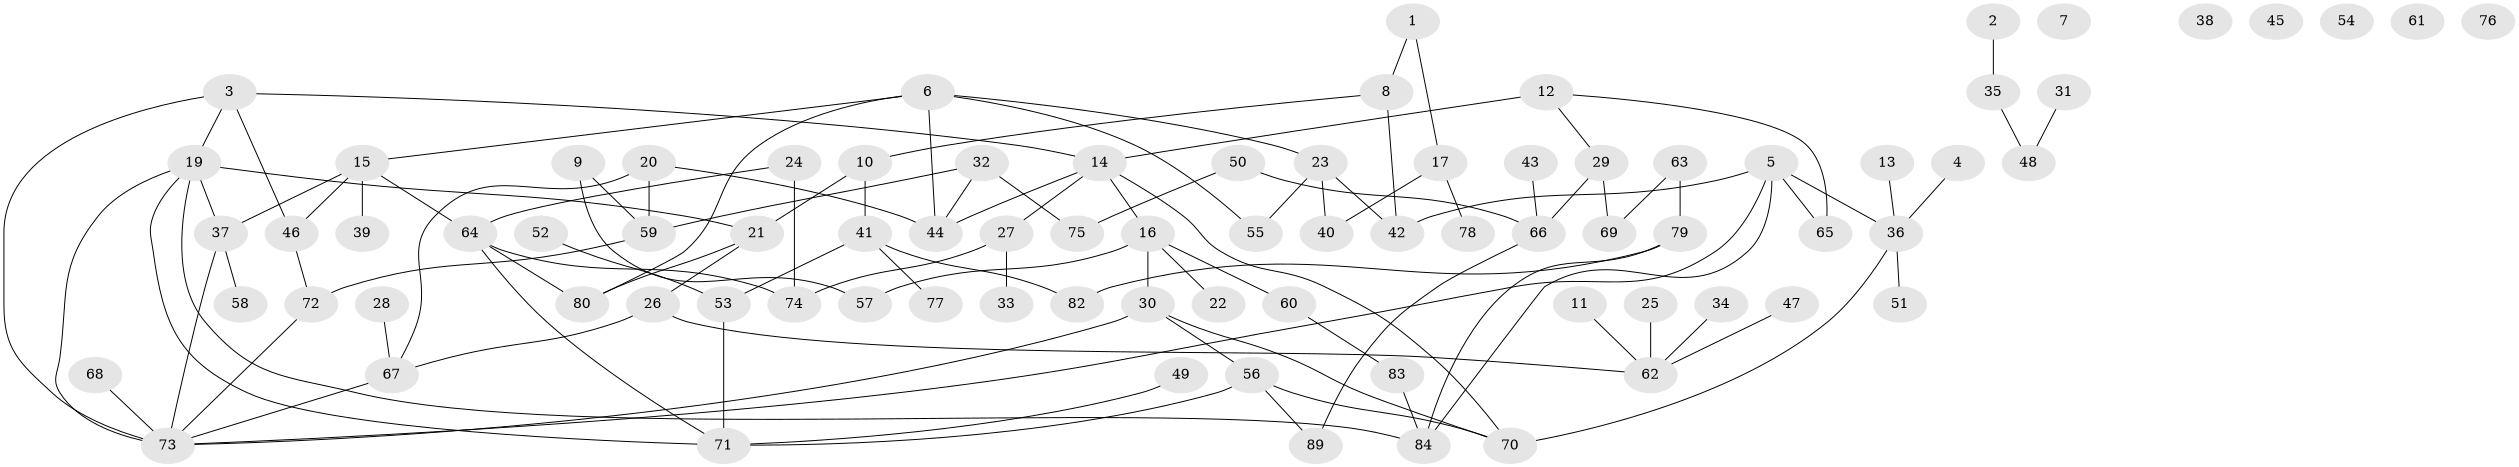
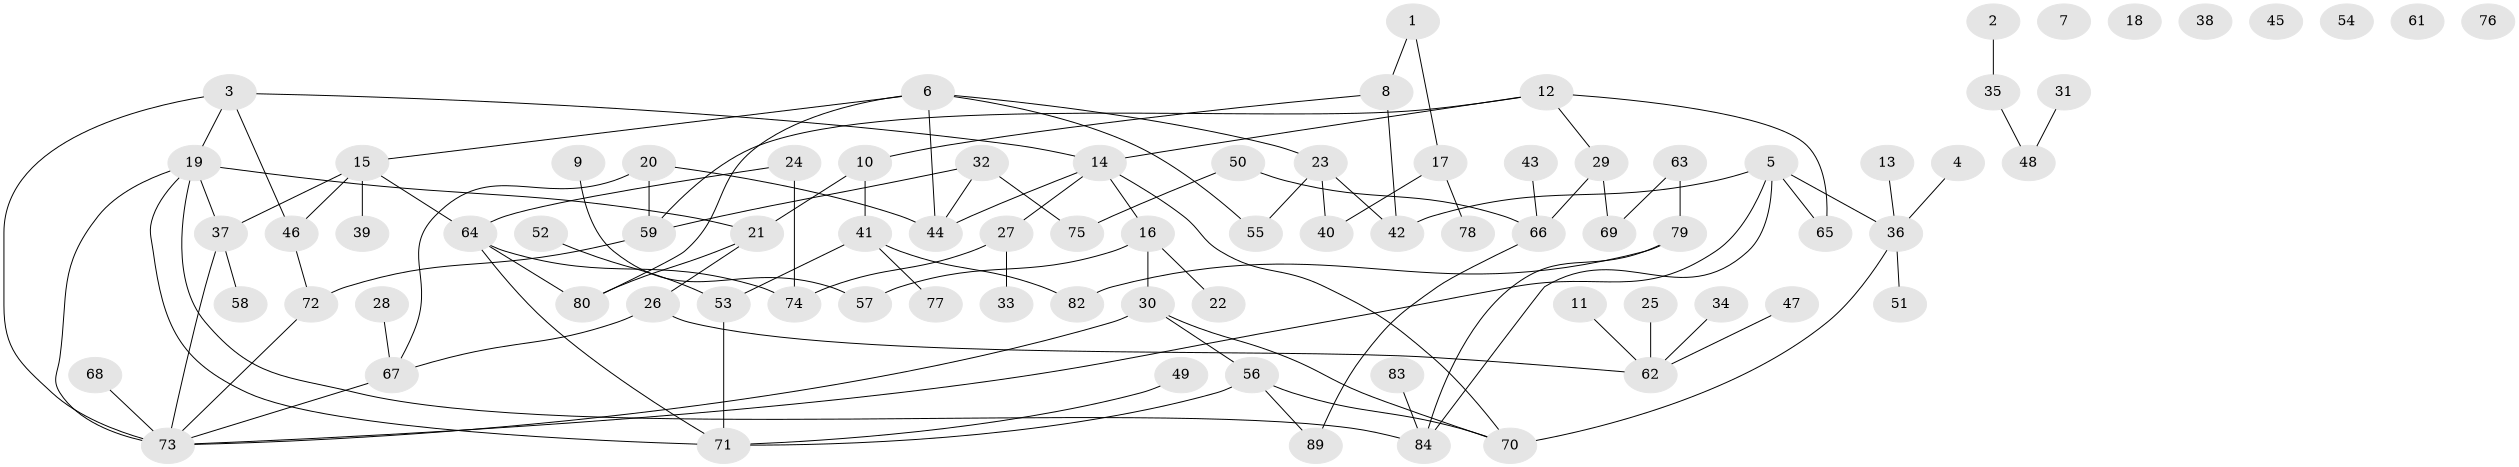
none -> (2135, 22)
(615, 199) -> (1011, 114)
(1289, 304) -> none
